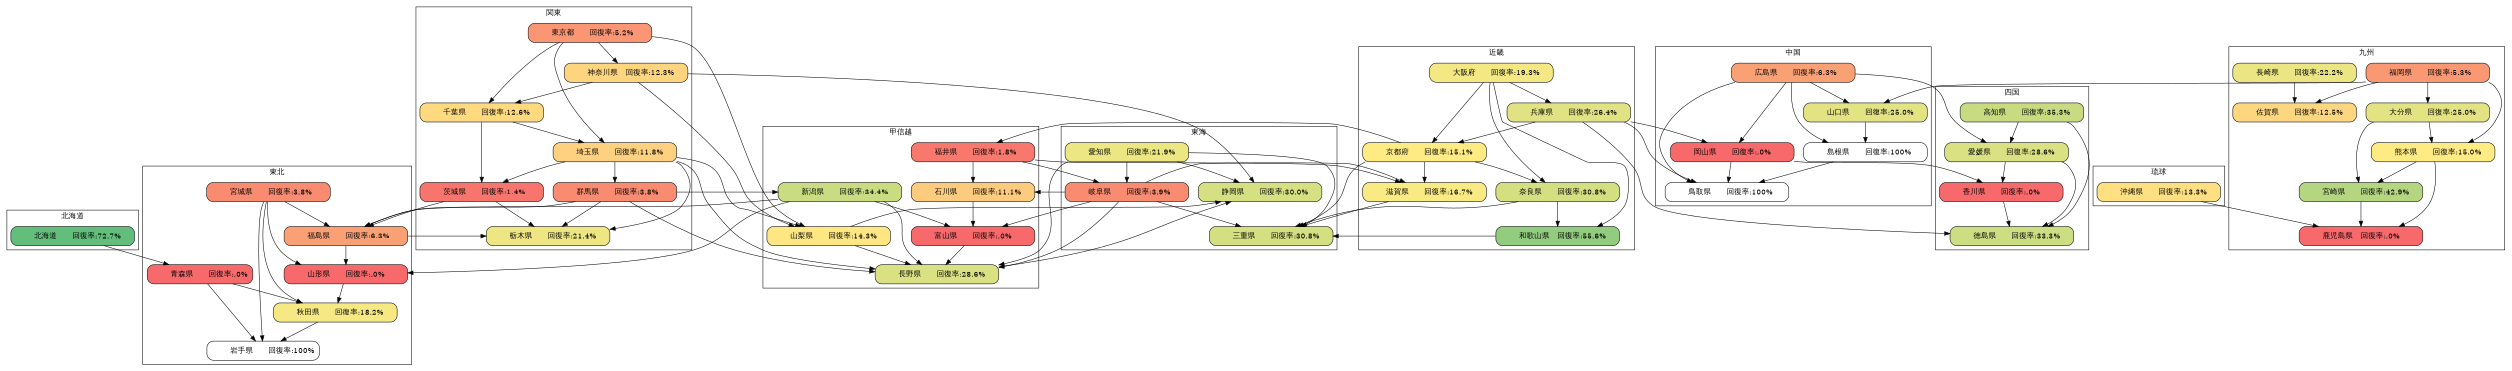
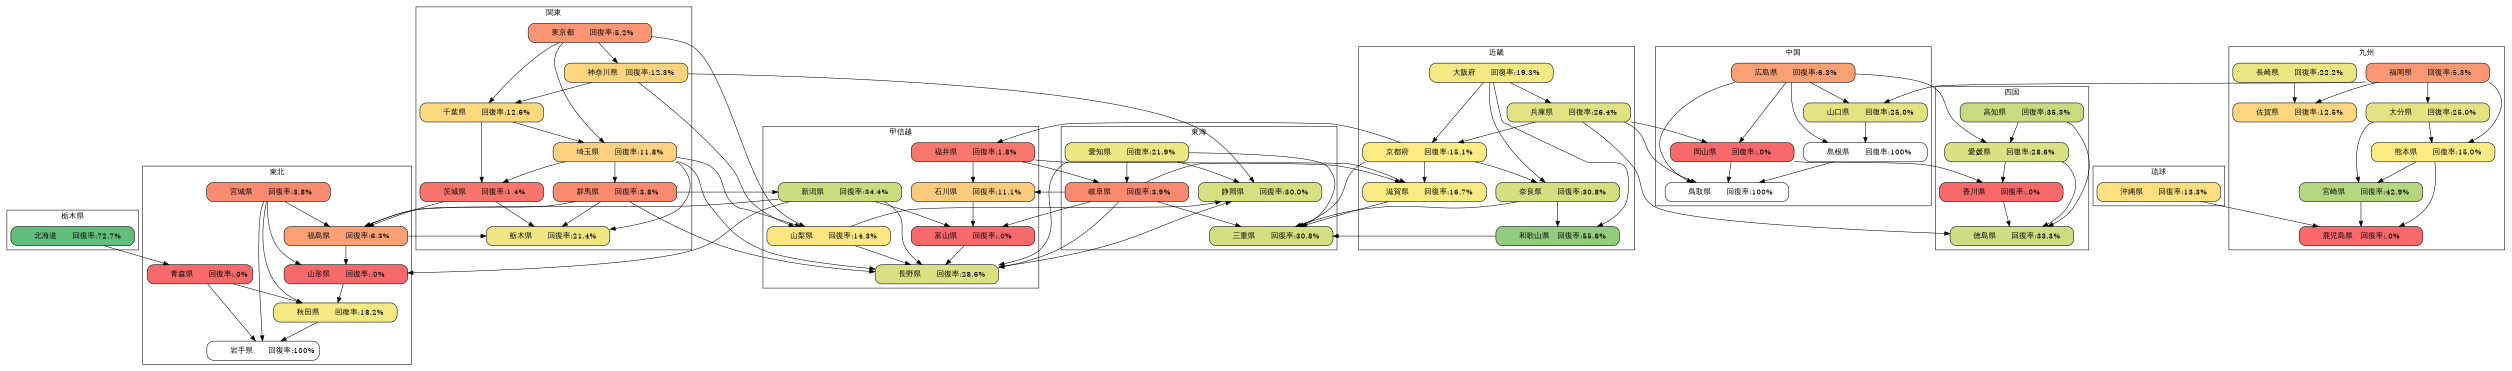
(73, 216) -> (73, 216)
